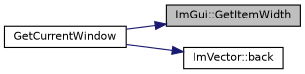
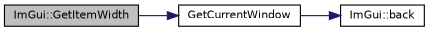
(141, 27) -> (153, 16)
(233, 58) -> (382, 16)
